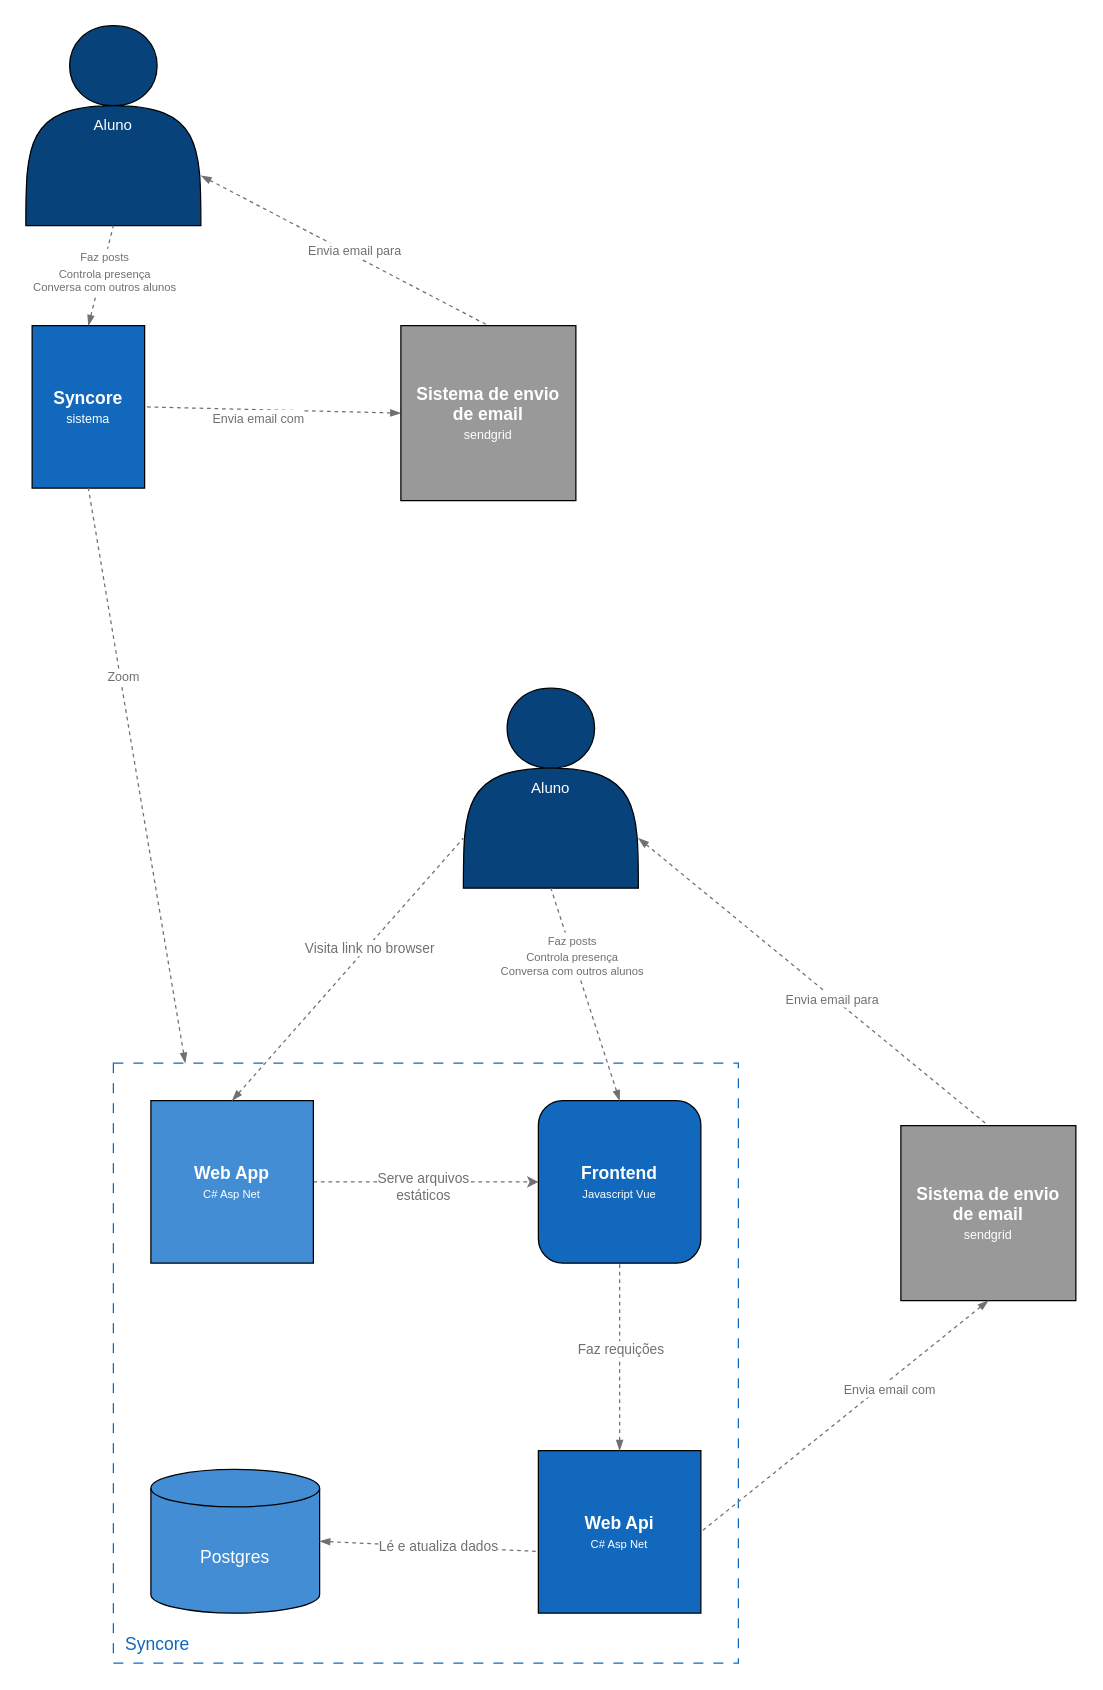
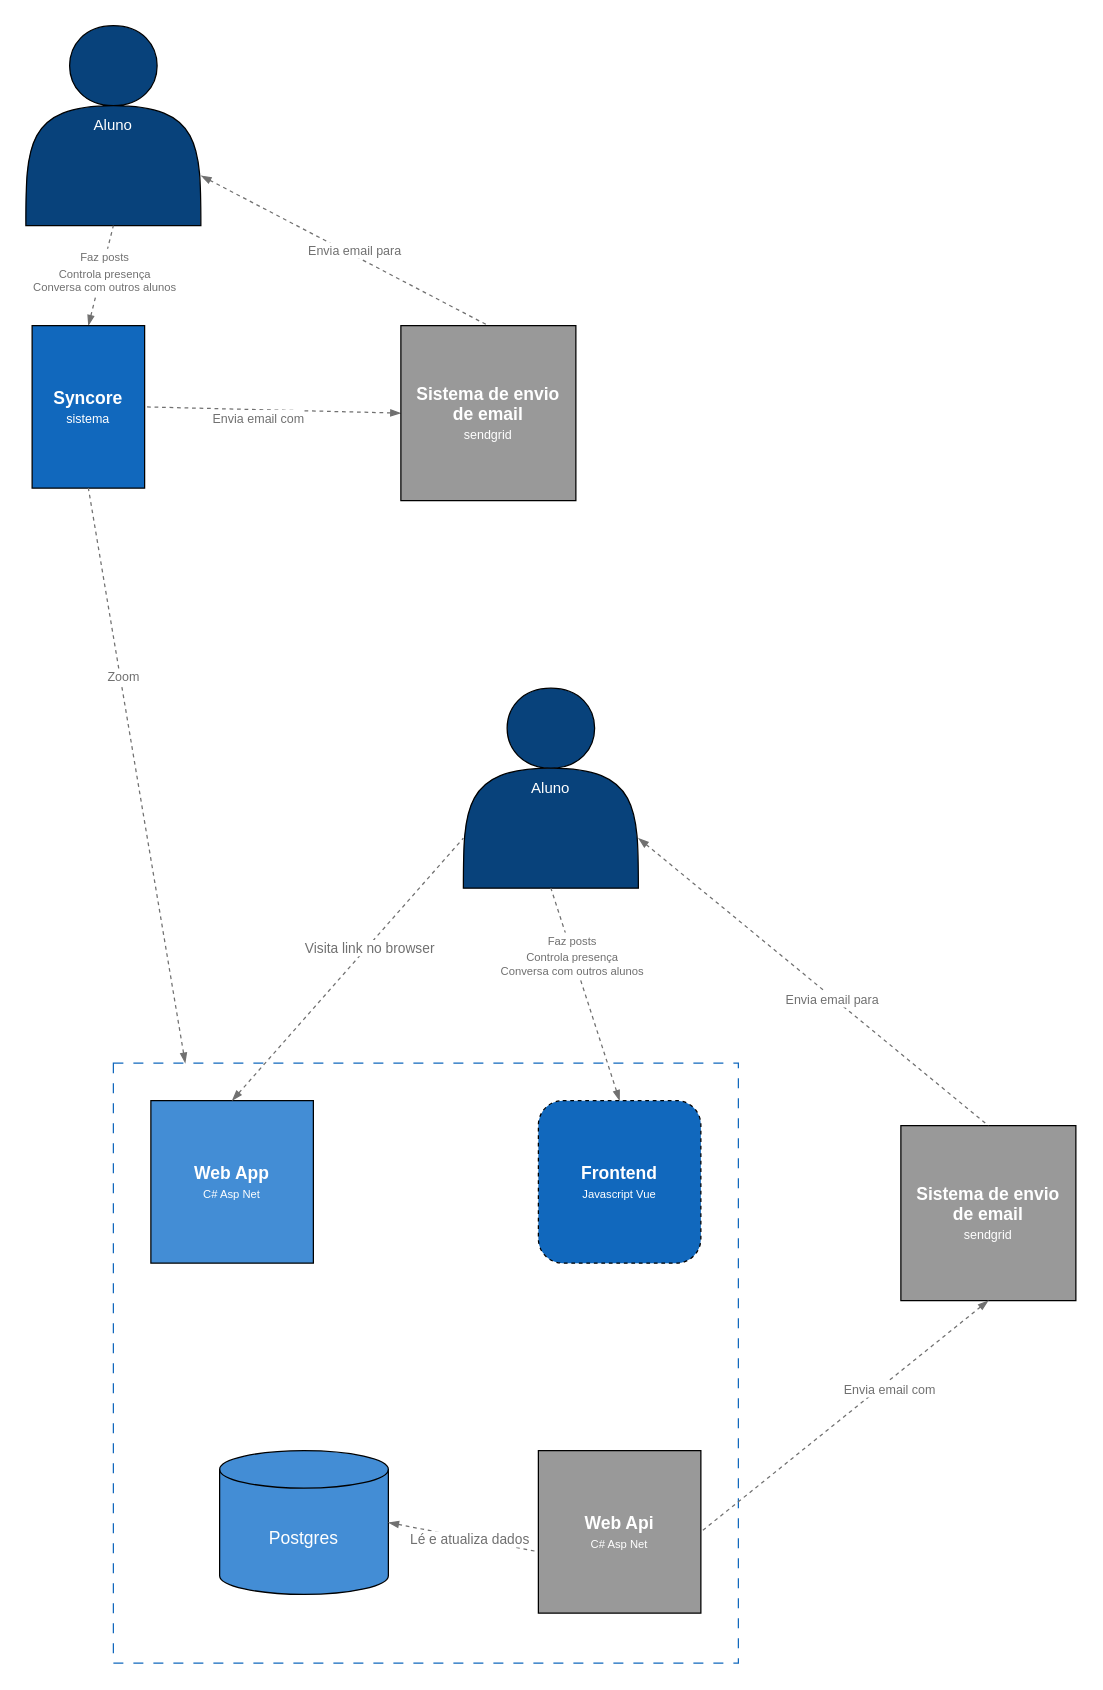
(421, 1182) -> none
(619, 1182) -> (619, 1182)
(619, 1352) -> none
(619, 1532) -> (619, 1532)
(235, 1541) -> (304, 1523)
(157, 1644) -> none
